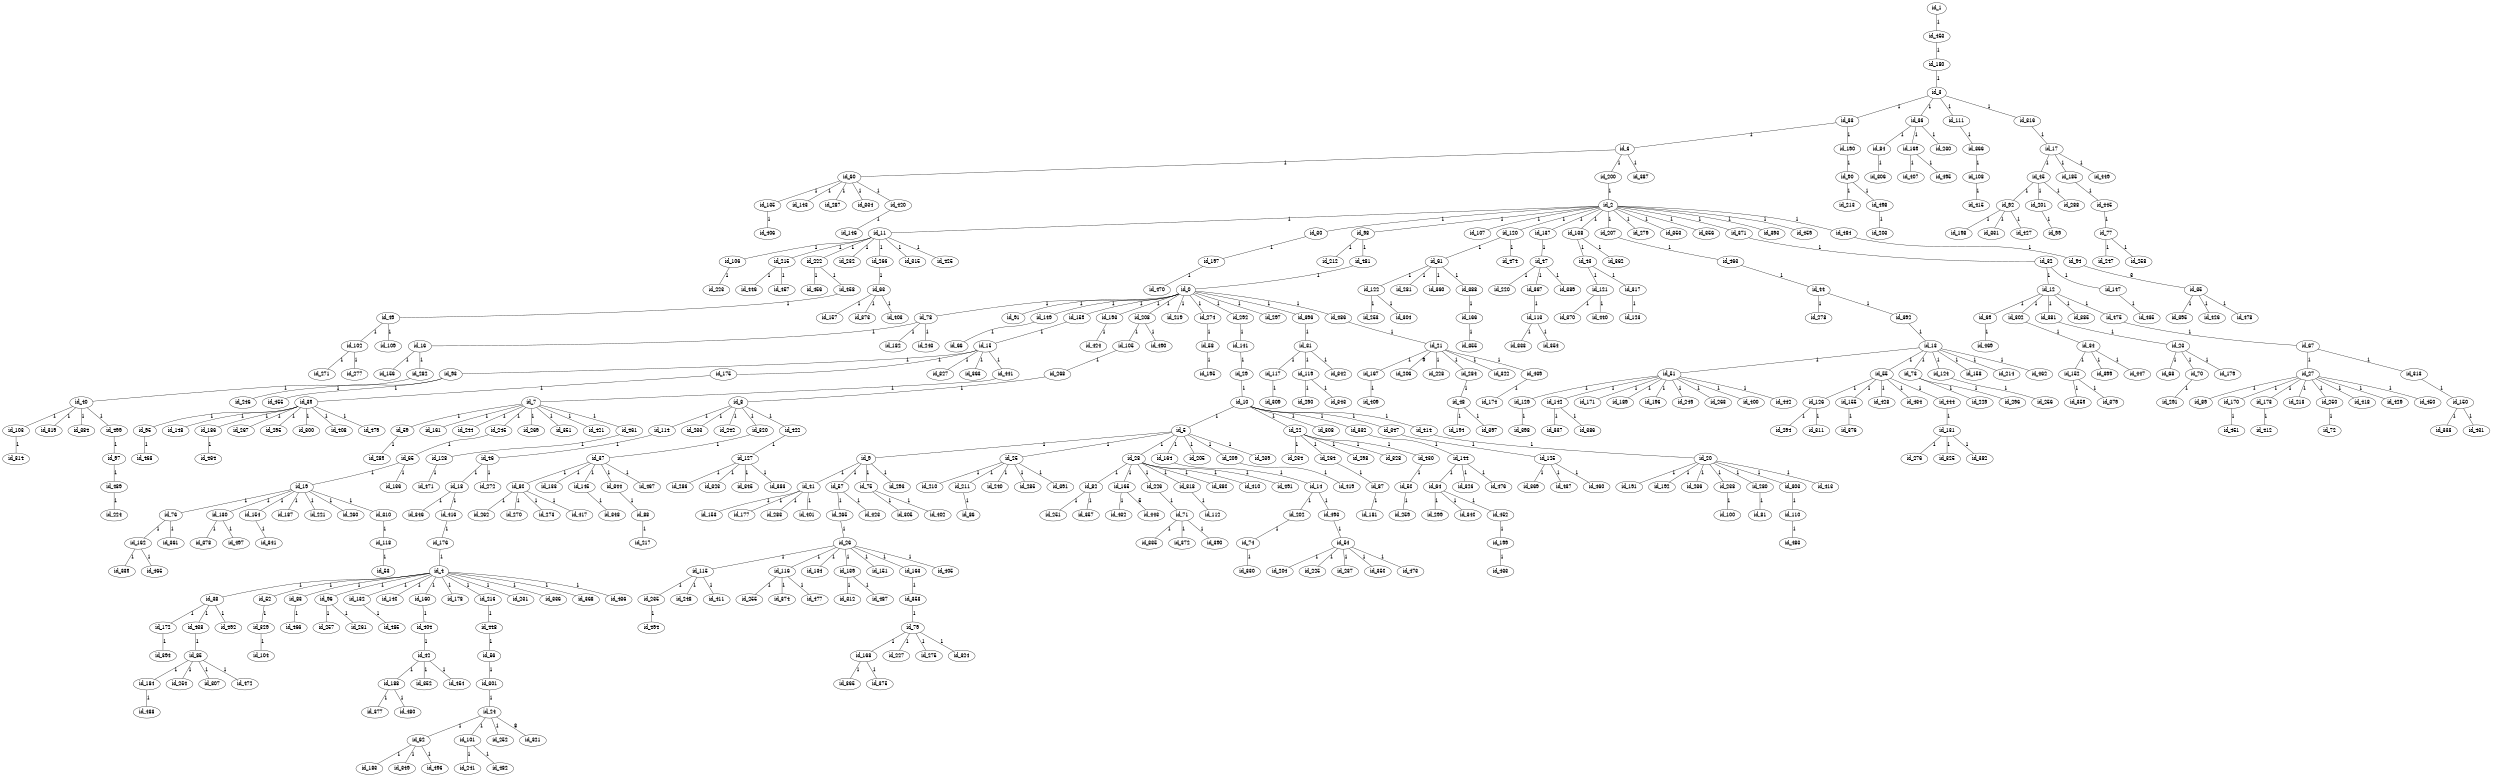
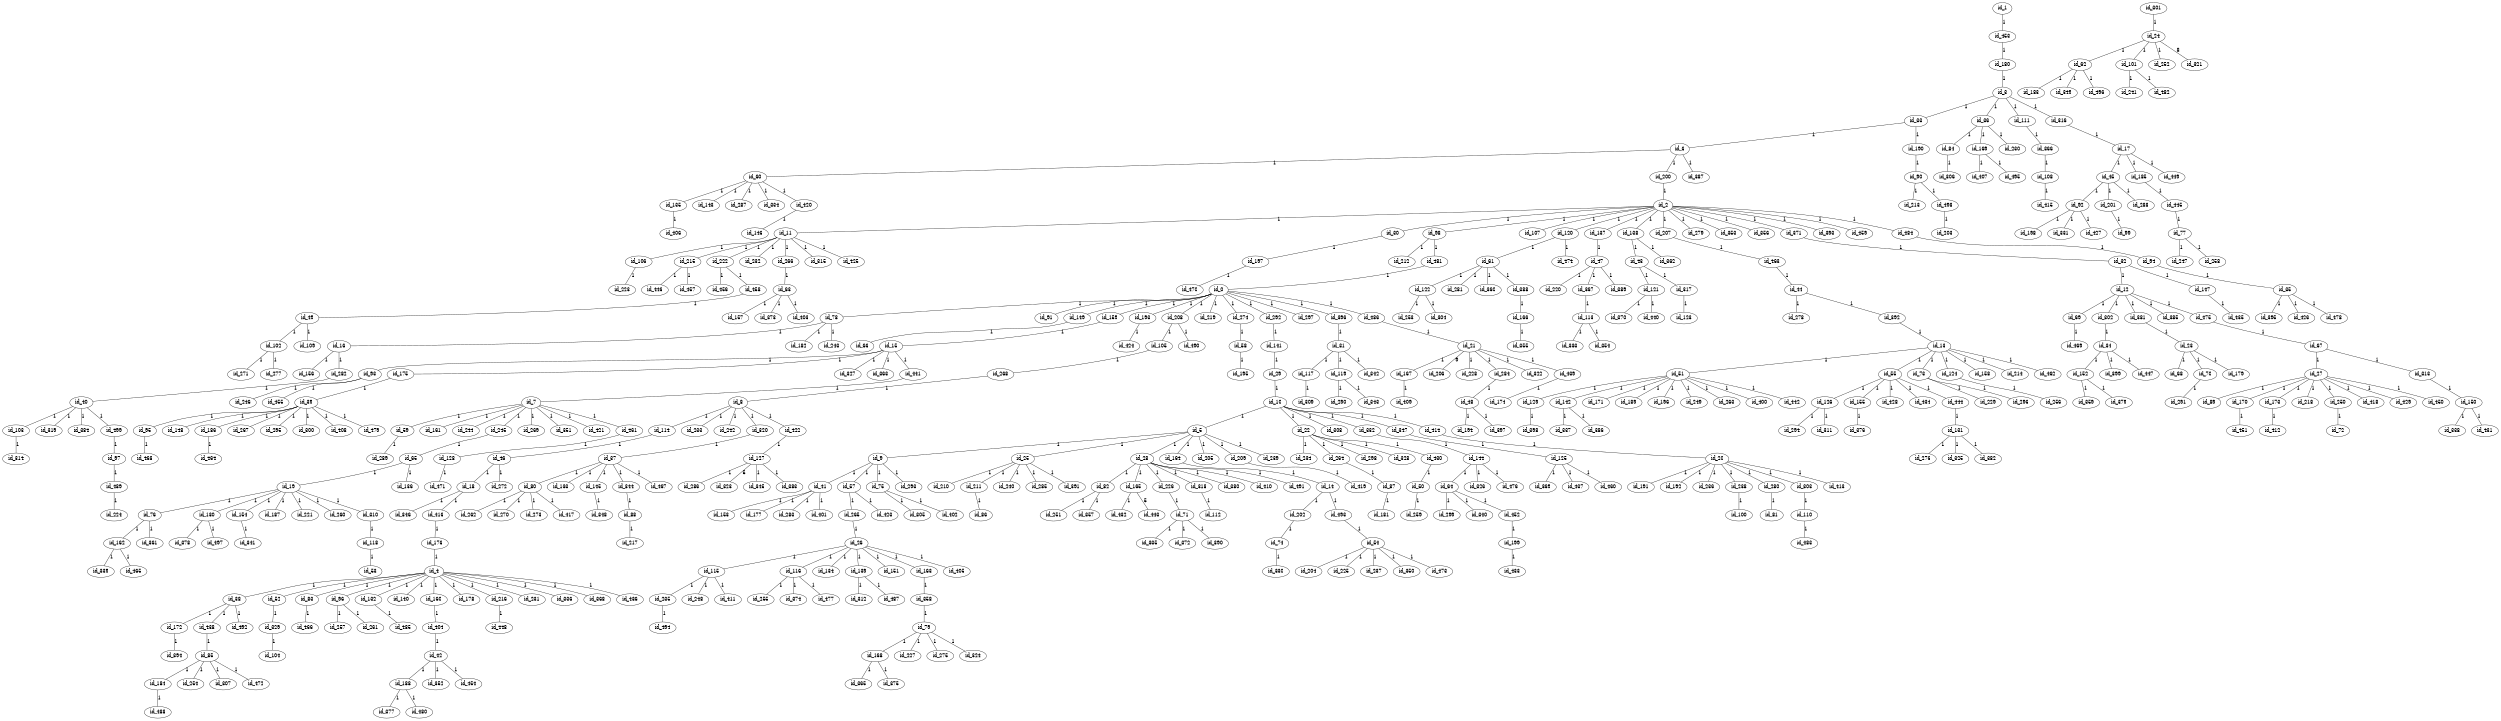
(2131, 276) -> (2208, 276)
(733, 473) -> (744, 473)
(489, 656) -> none
